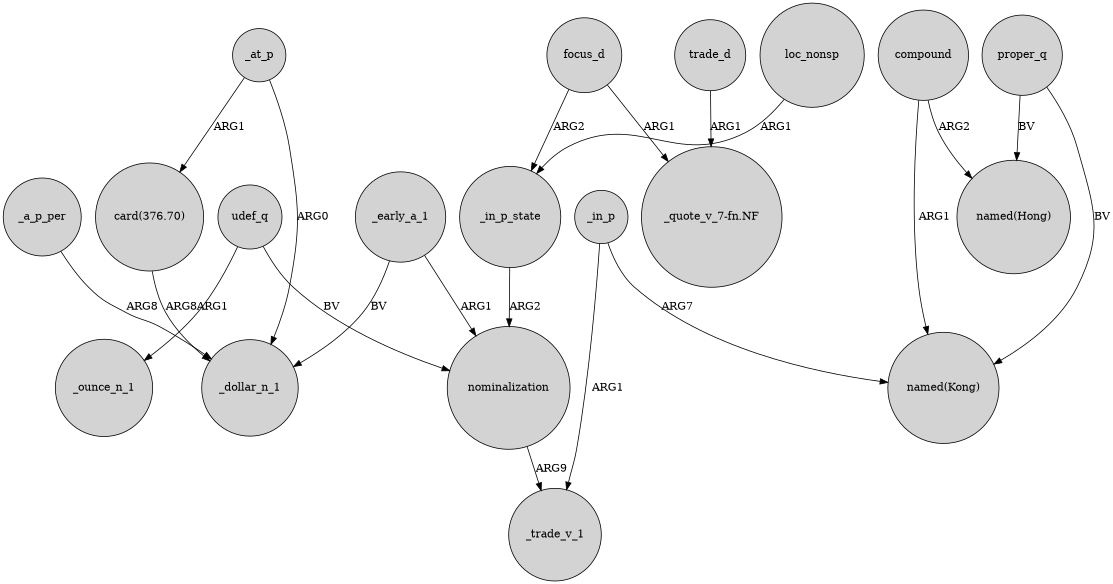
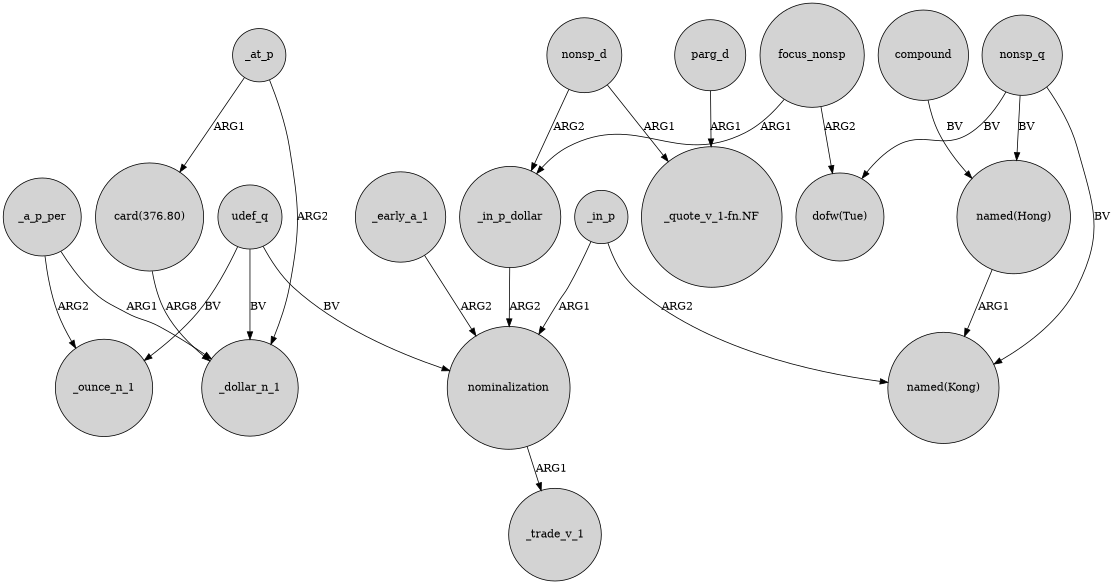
(584, 55) -> (584, 55)
(710, 55) -> (710, 55)
(812, 55) -> (812, 55)
(1022, 55) -> (1022, 55)
(955, 127) -> (955, 127)
(914, 214) -> (980, 299)
(150, 217) -> (150, 217)
(313, 217) -> (313, 217)
(510, 217) -> (510, 217)
(712, 217) -> (712, 217)
none -> (840, 217)
none -> (54, 300)
(142, 307) -> (142, 307)
(213, 307) -> (213, 307)
(477, 307) -> (477, 307)
(677, 307) -> (677, 307)
(356, 321) -> (250, 290)
(589, 364) -> (569, 286)
(552, 469) -> (552, 469)
